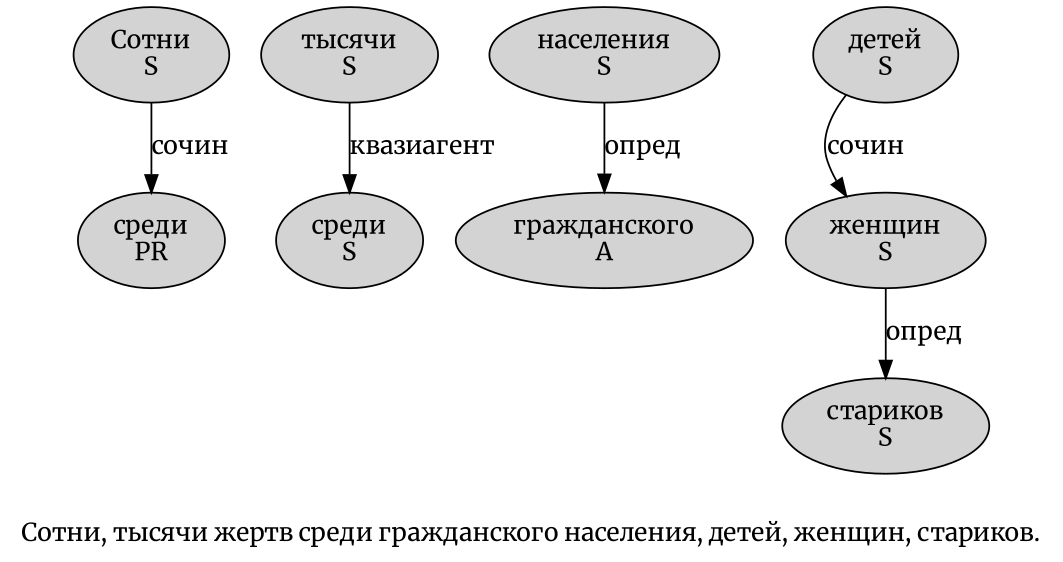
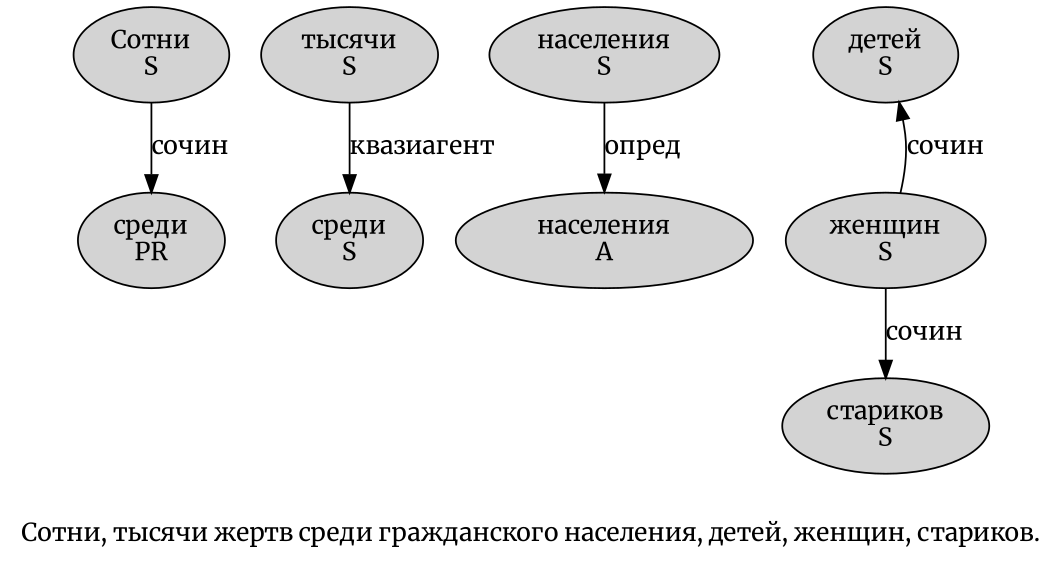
(826, 136) -> (906, 157)
(604, 240) -> (604, 240)
(925, 333) -> (925, 333)
